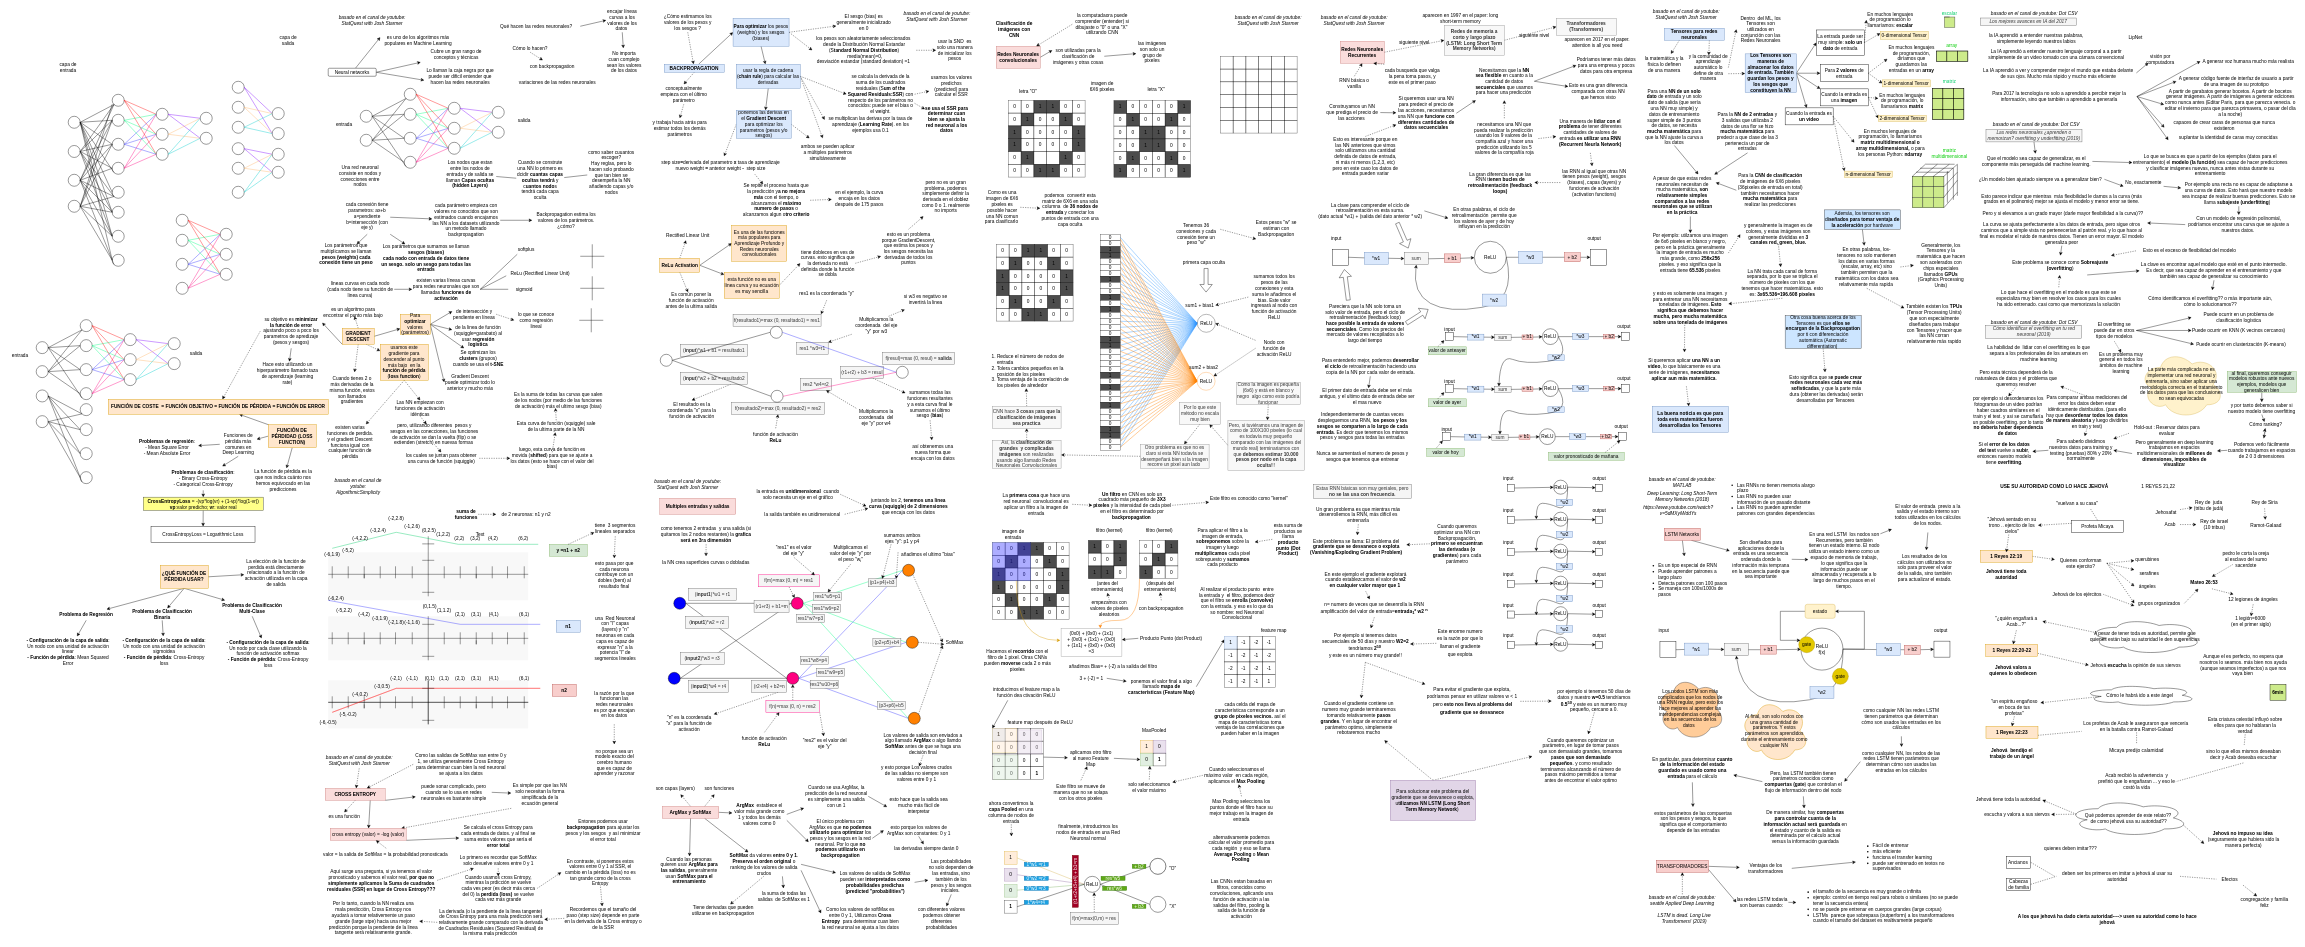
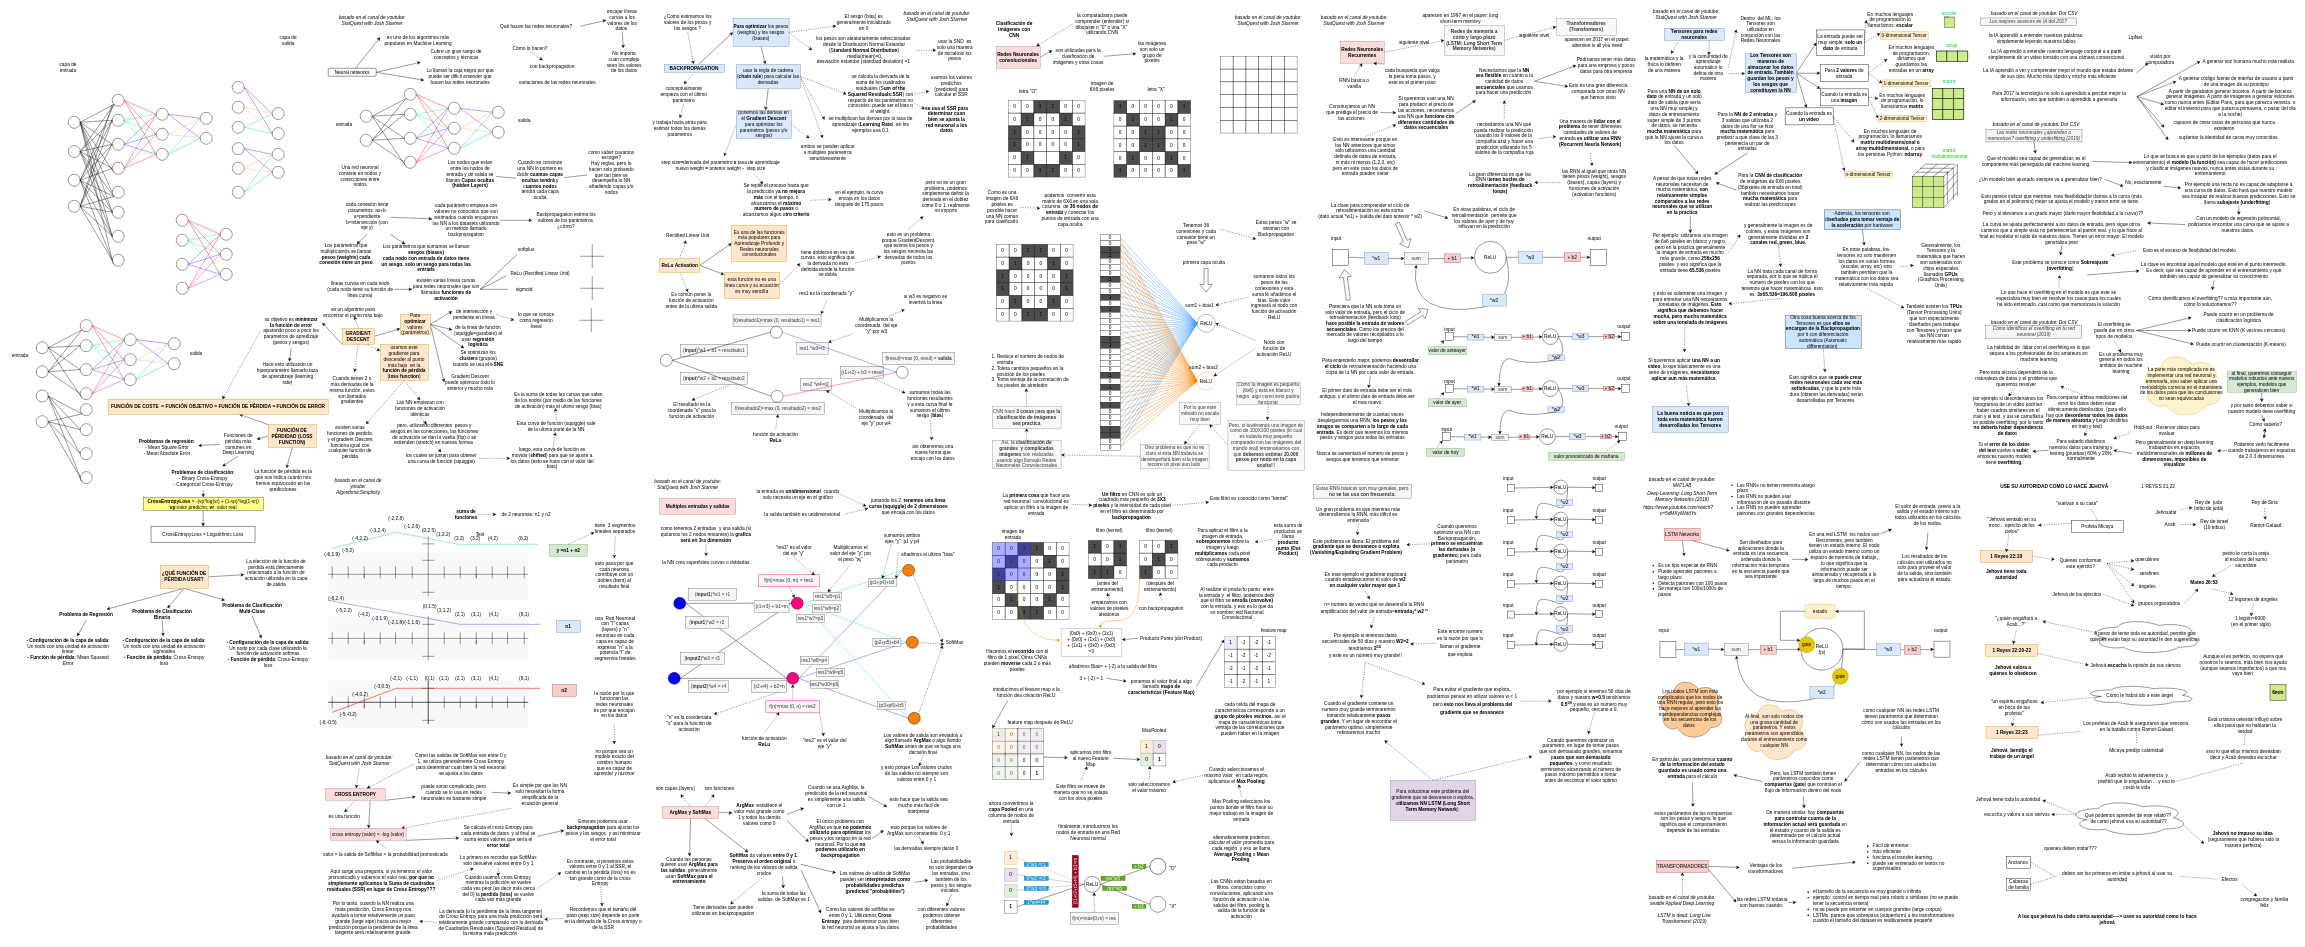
(2266, 425) -> (2266, 425)
none -> (560, 831)
